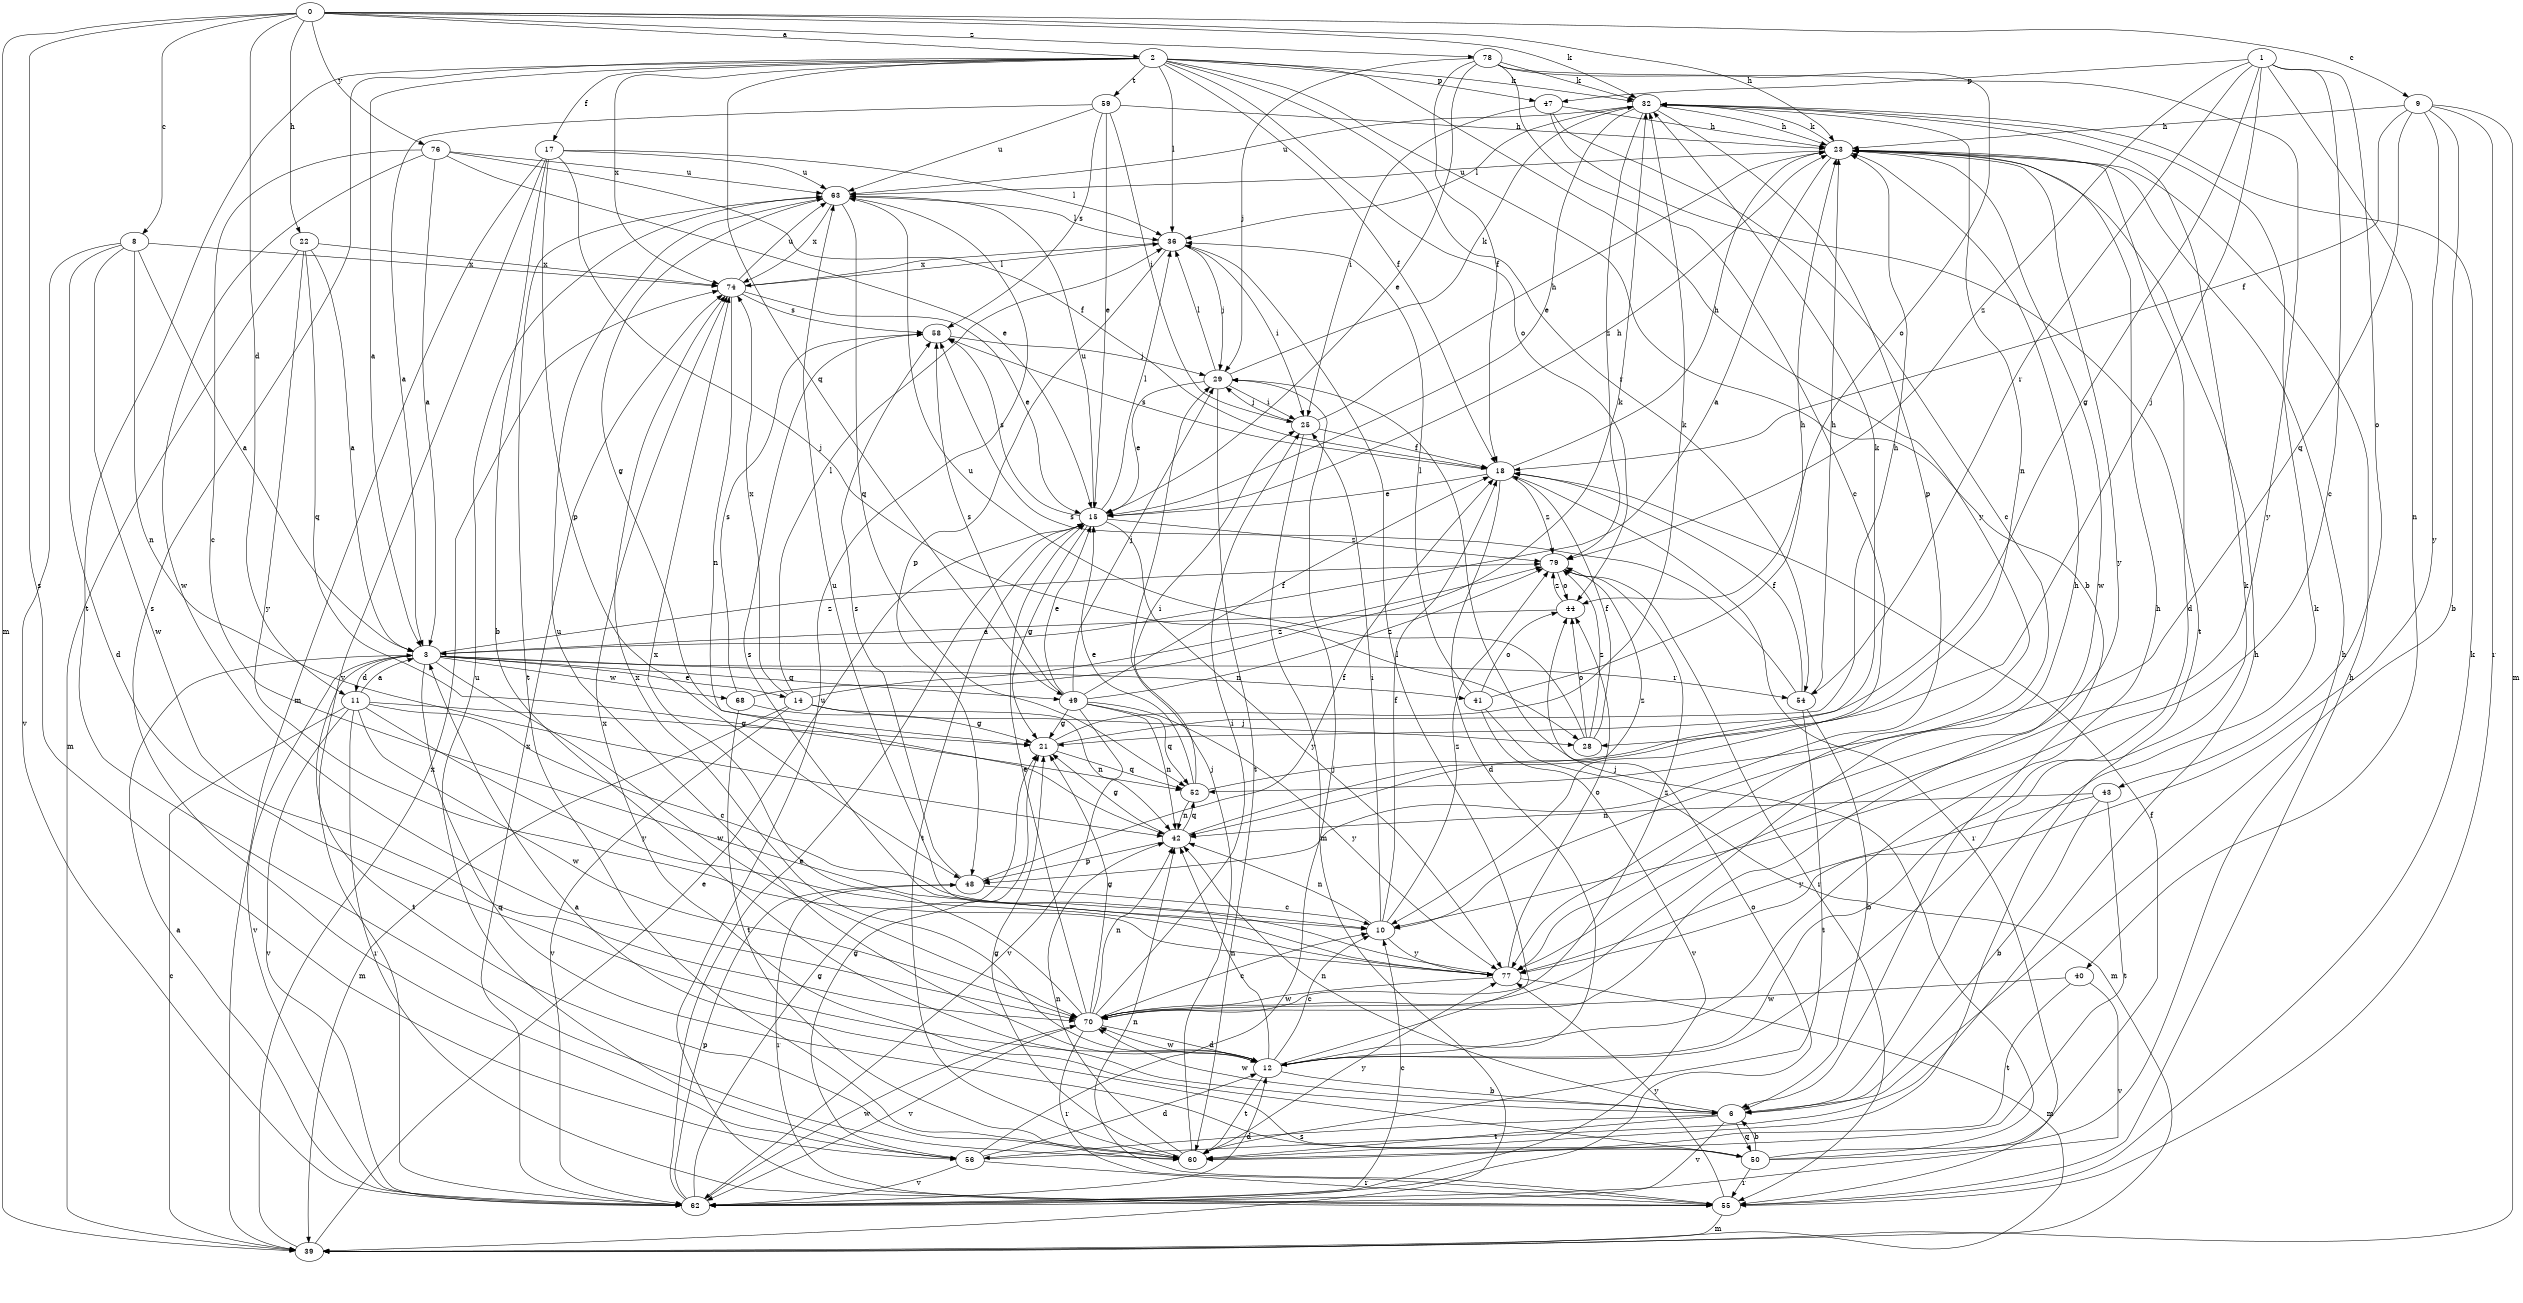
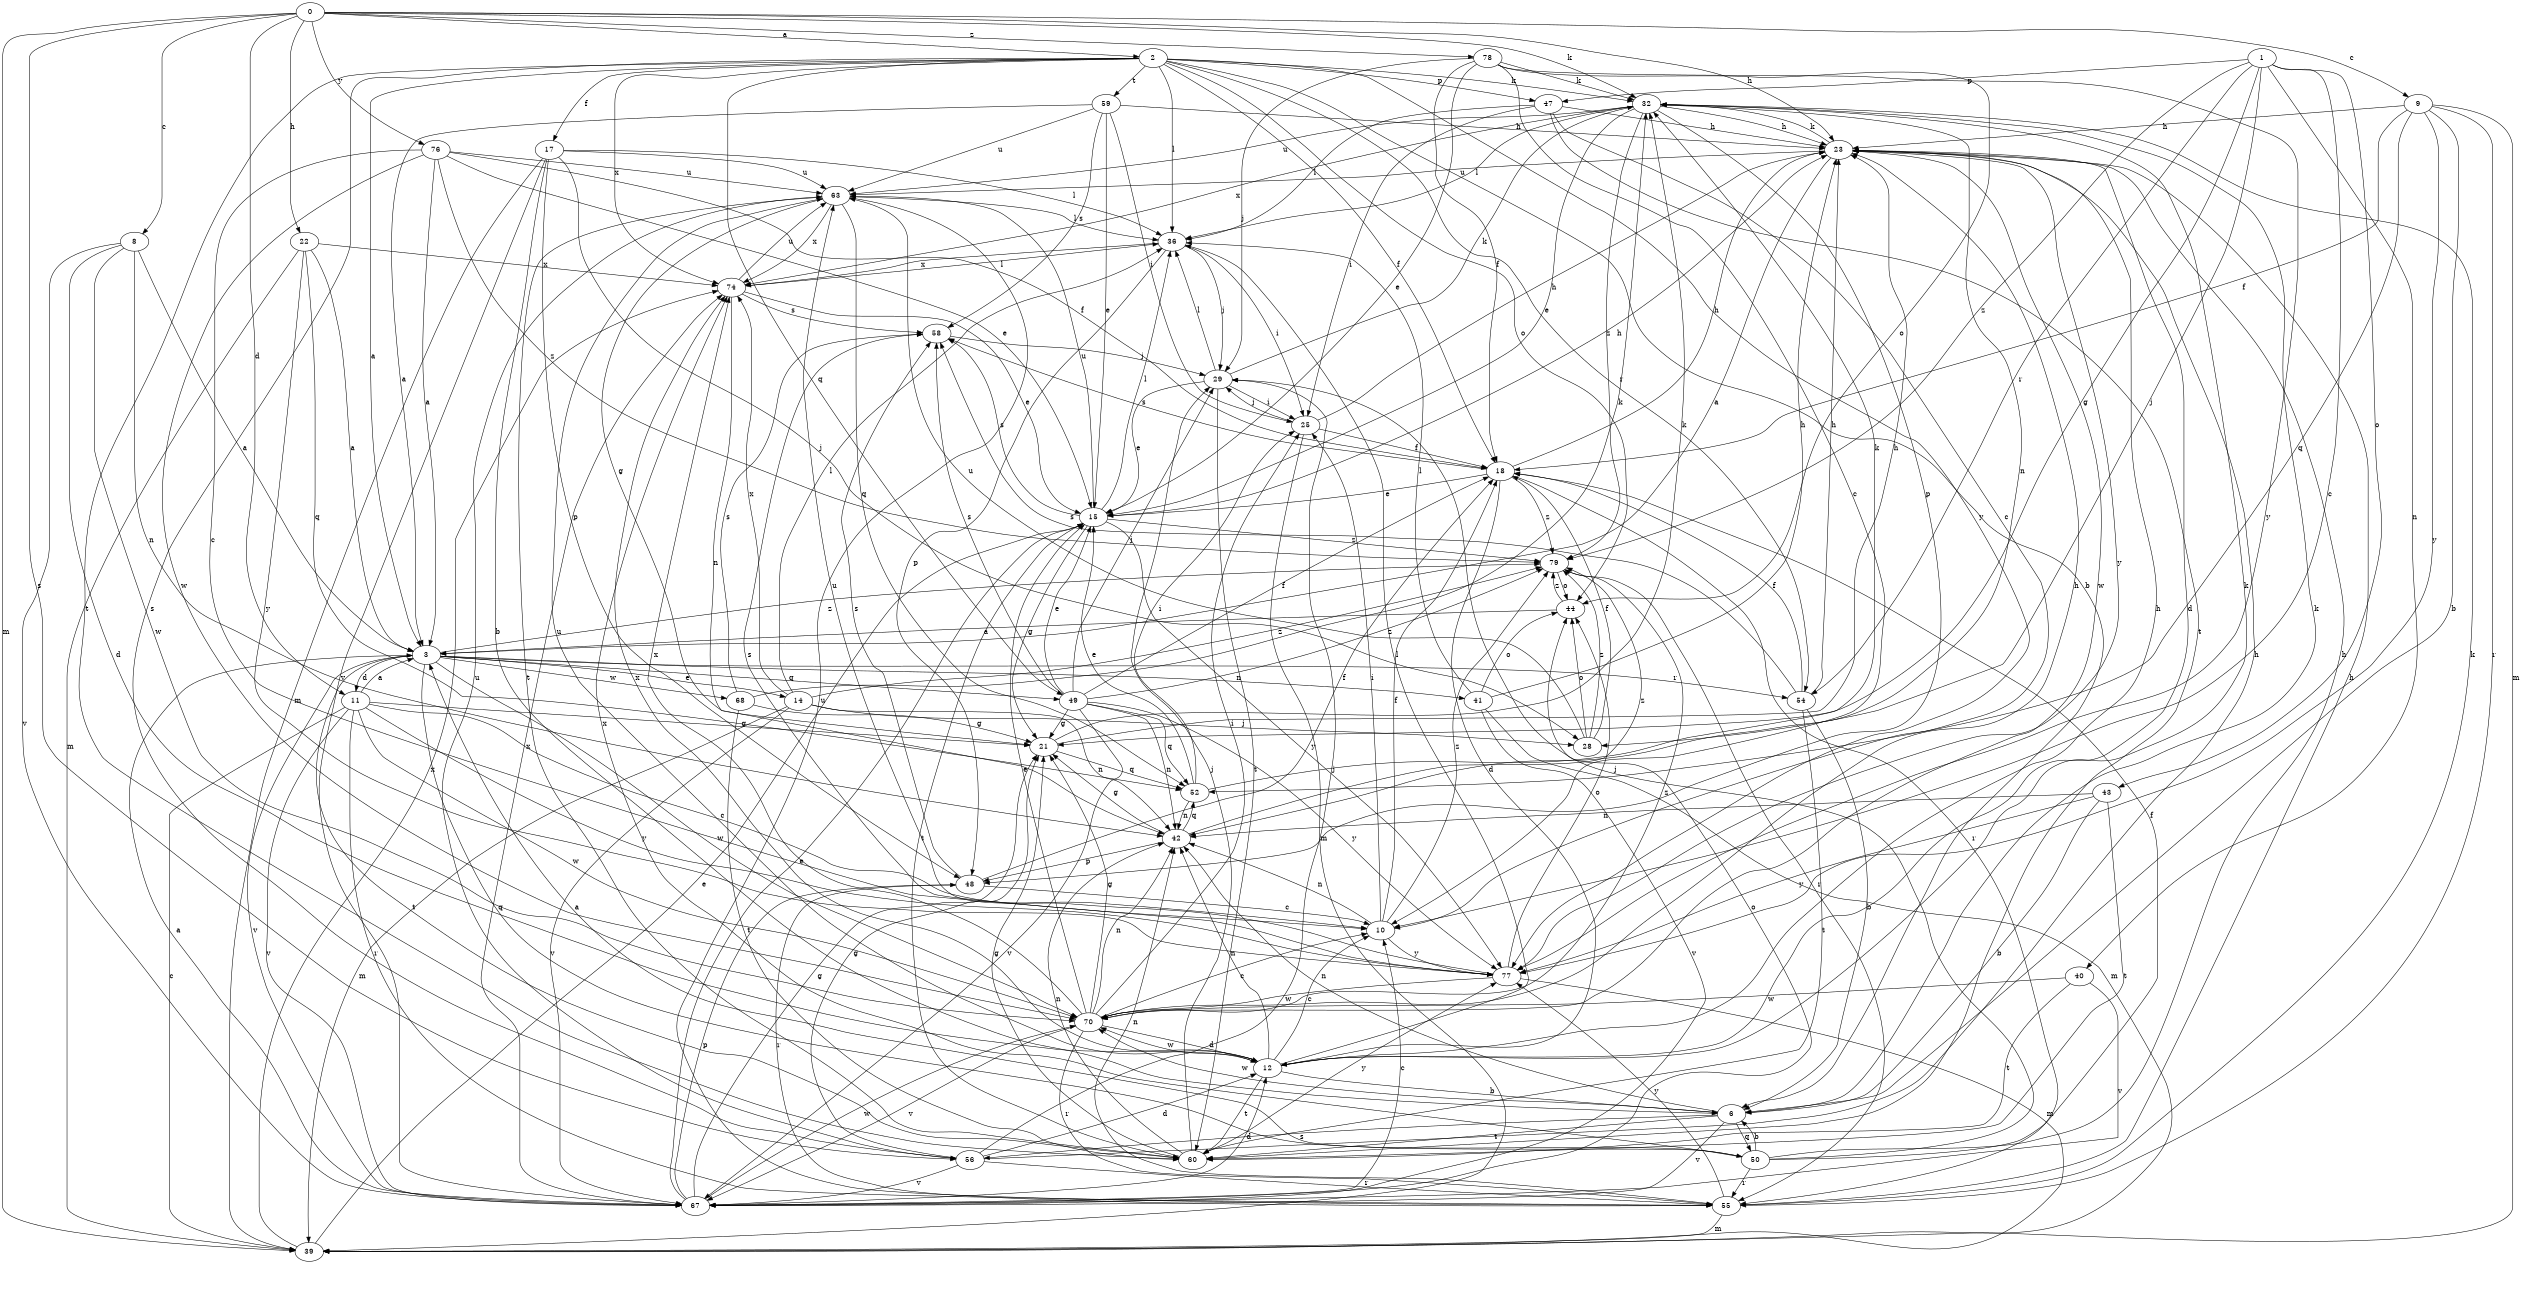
none -> (1349, 139)
(430, 264) -> (1192, 198)
none -> (939, 523)
(696, 1206) -> (696, 1206)
